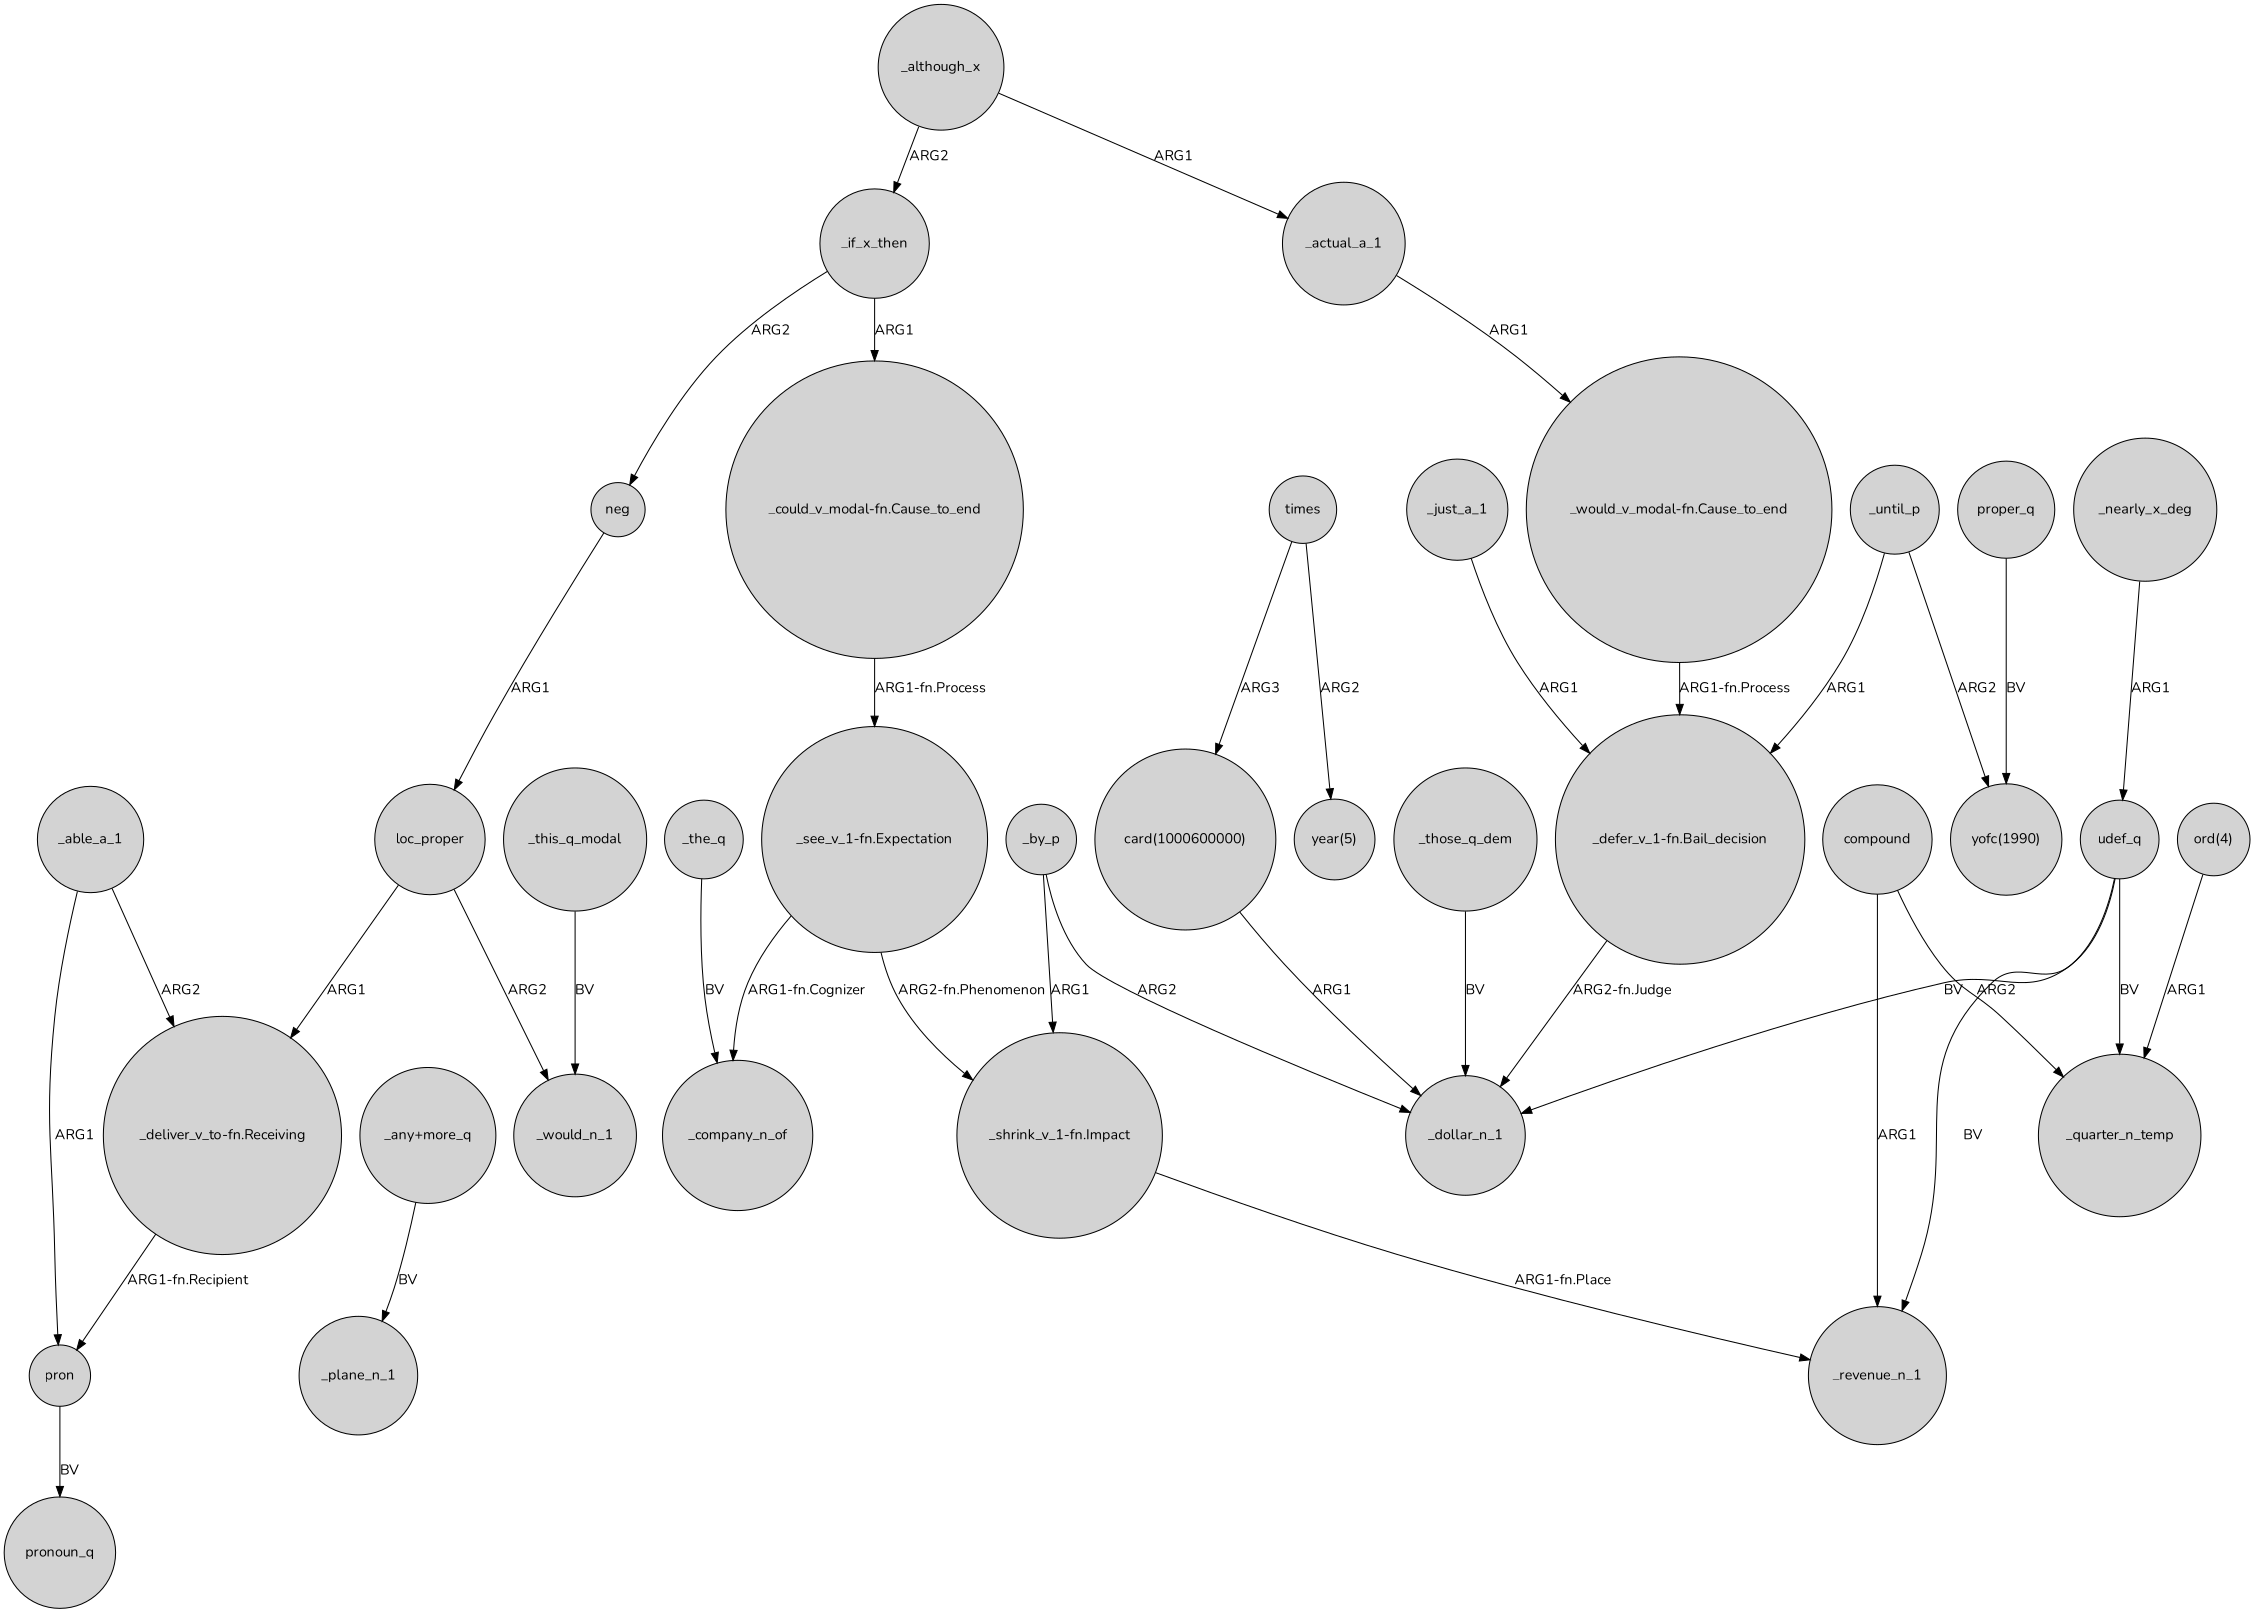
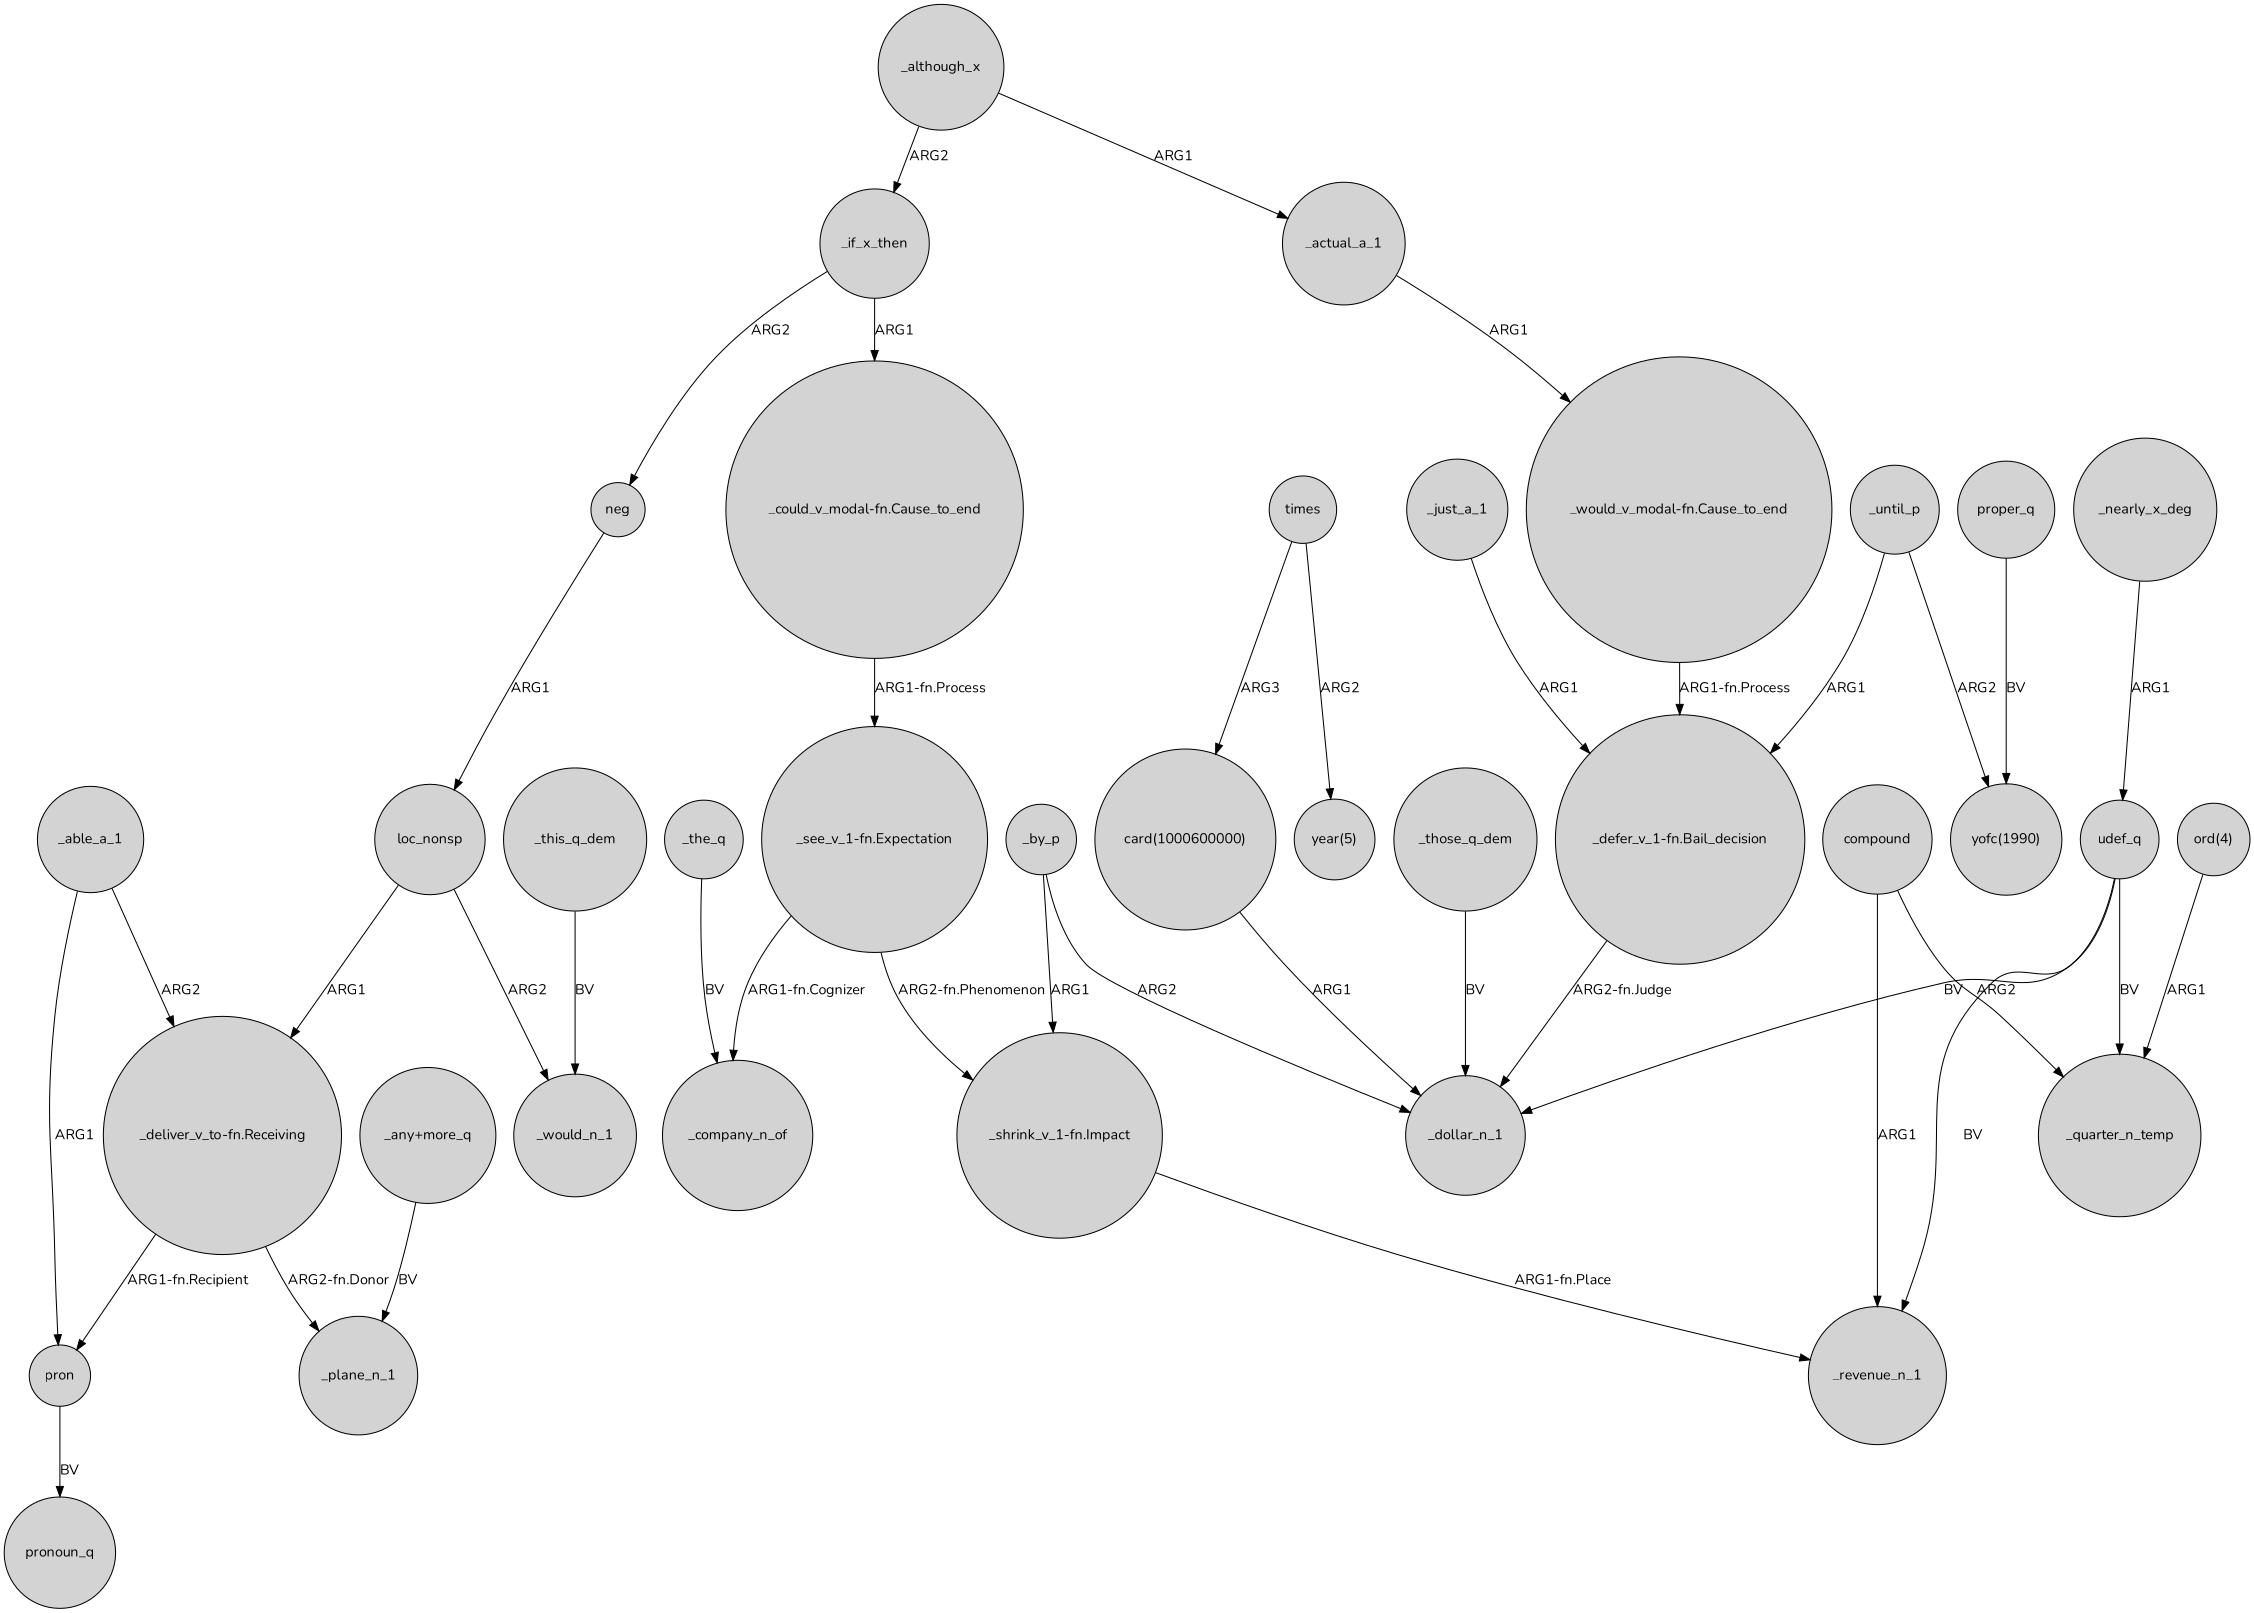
(430, 839) -> (430, 839)
(575, 839) -> (575, 839)
none -> (287, 1286)
